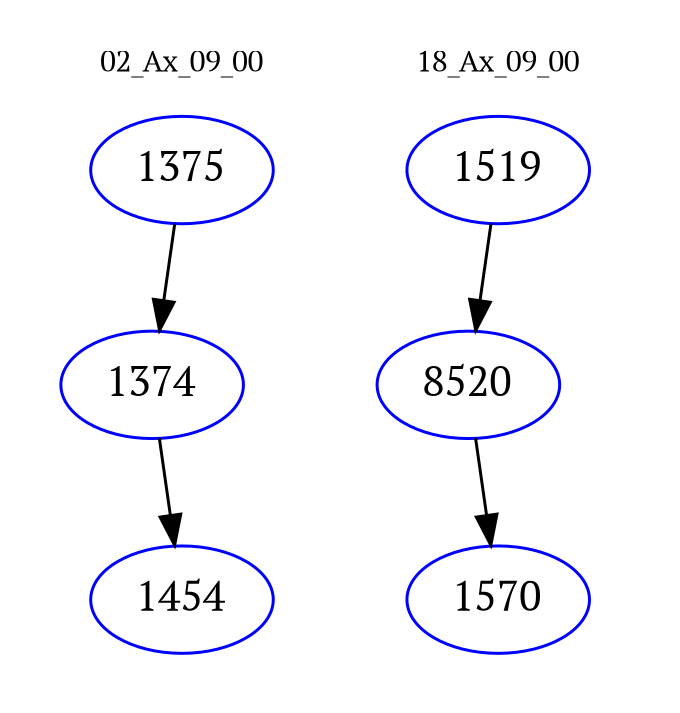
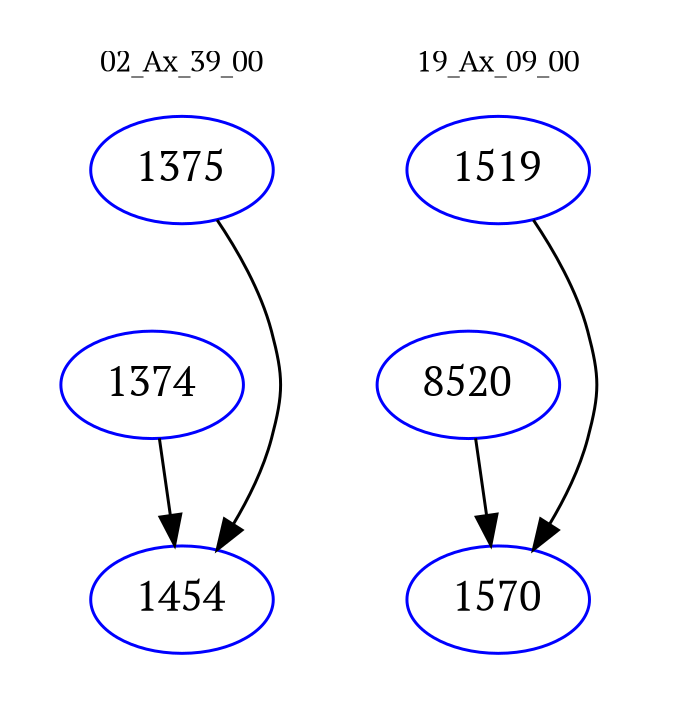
(182, 64) -> (182, 64)
(498, 64) -> (498, 64)
(169, 262) -> (280, 370)
(486, 262) -> (596, 370)
